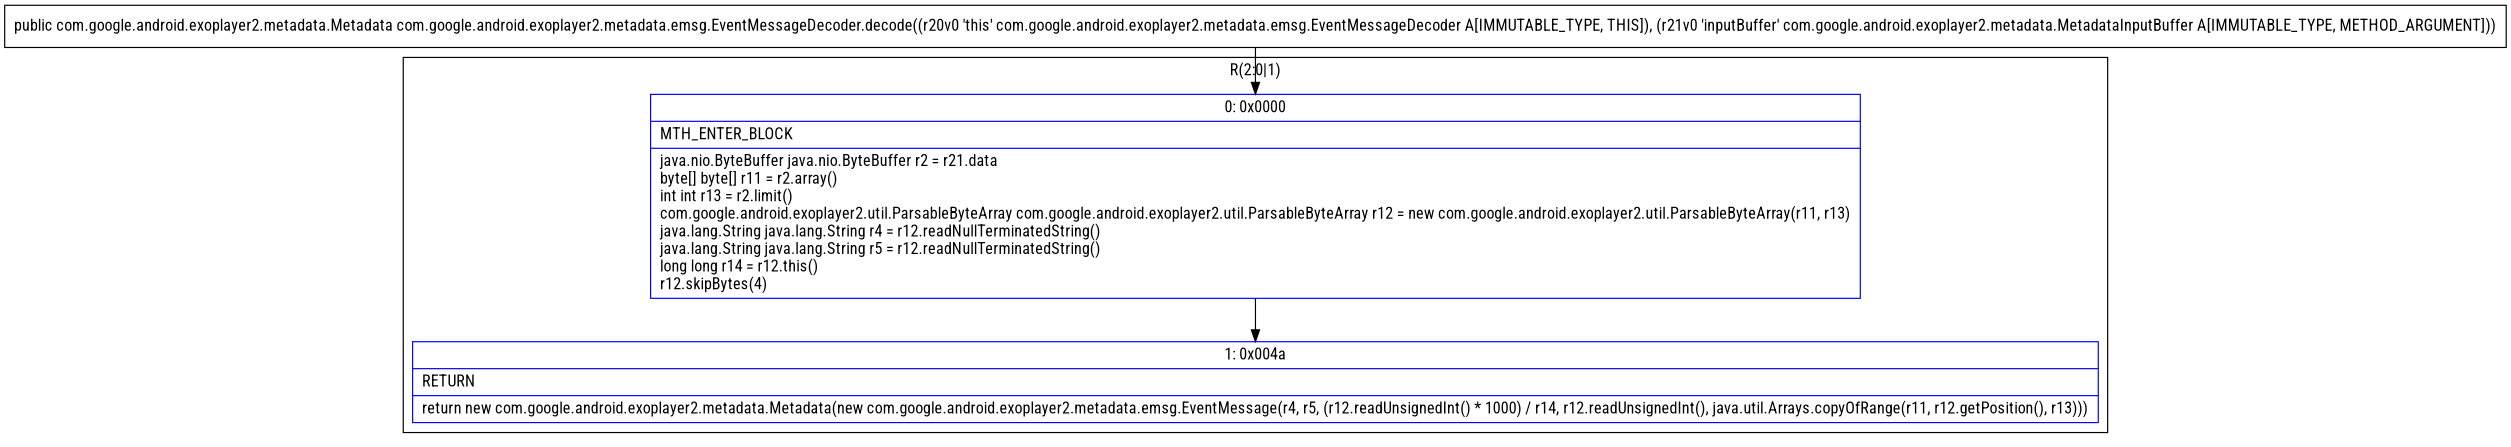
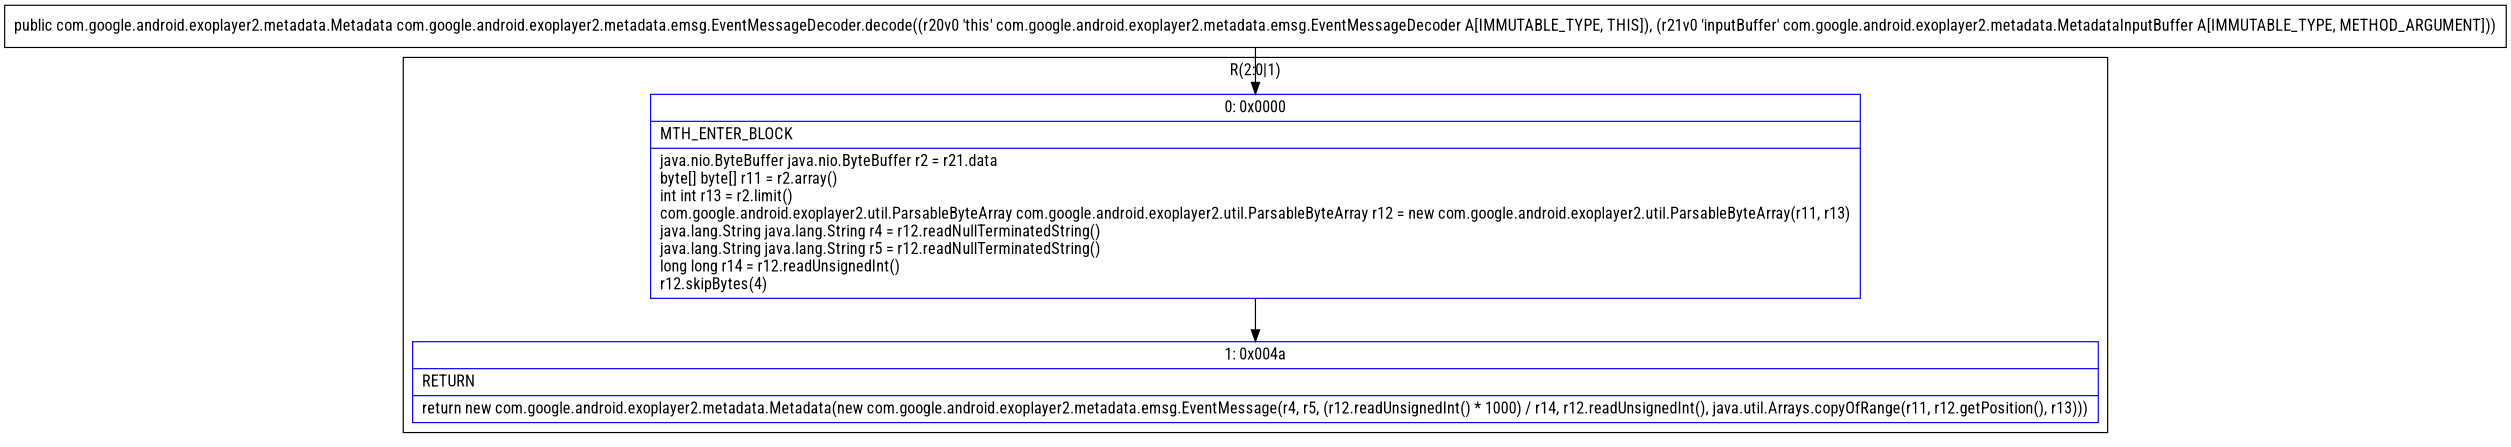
(740, 267) -> (780, 267)
